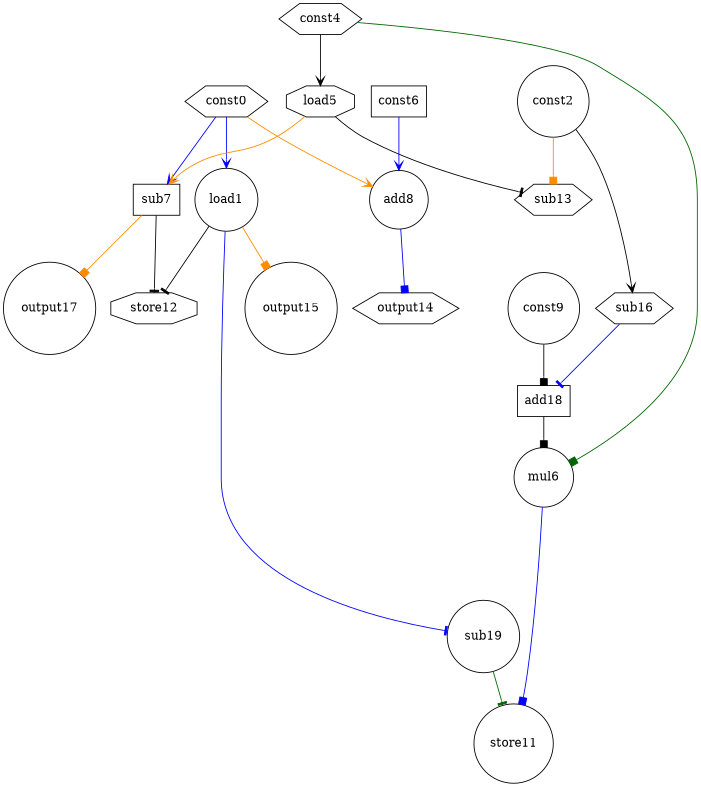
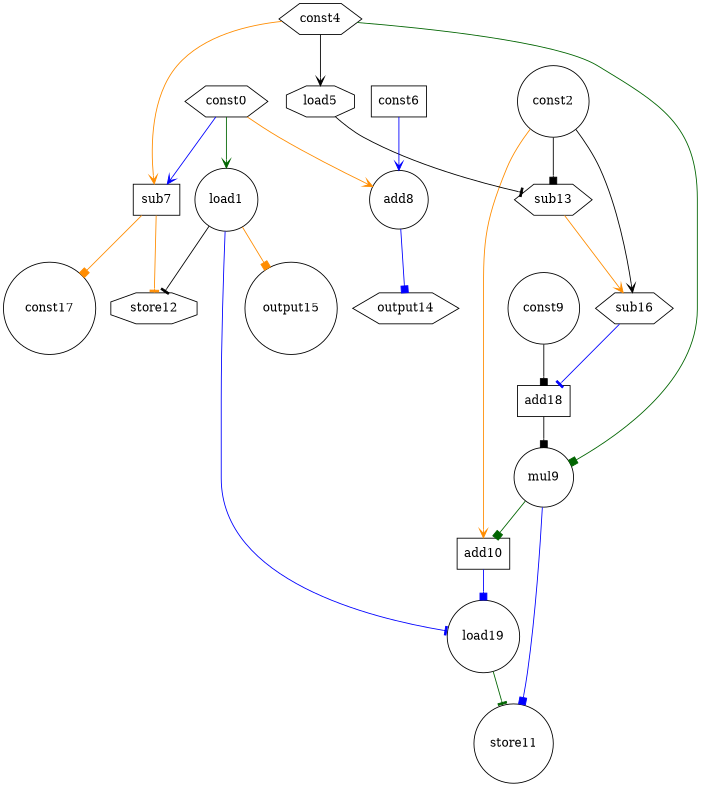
(226, 138) -> (226, 138)
(241, 150) -> (178, 65)
(553, 156) -> (553, 156)
none -> (591, 251)
(155, 252) -> (155, 252)
(50, 308) -> (50, 308)
(544, 477) -> (544, 477)
none -> (483, 554)
(483, 637) -> (483, 637)
